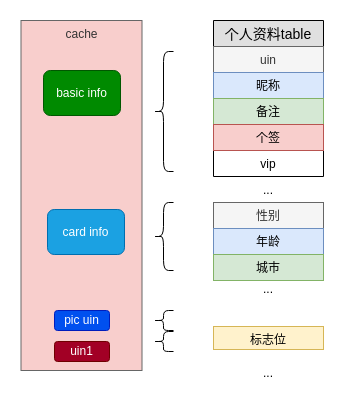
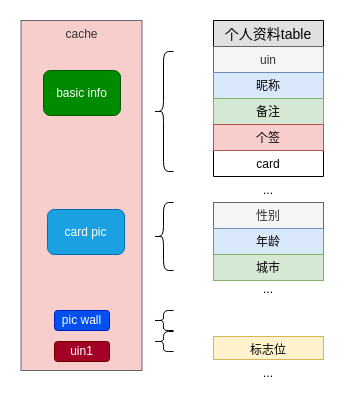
(268, 164) -> (268, 164)
(86, 233) -> (86, 233)
(82, 321) -> (82, 321)
(269, 338) -> (269, 348)
